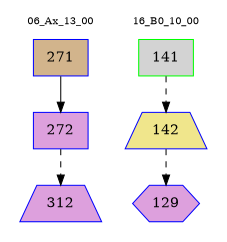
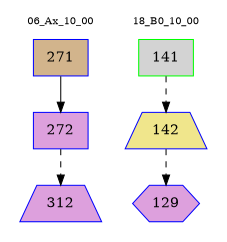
(61, 22) -> (61, 22)
(166, 22) -> (166, 22)
